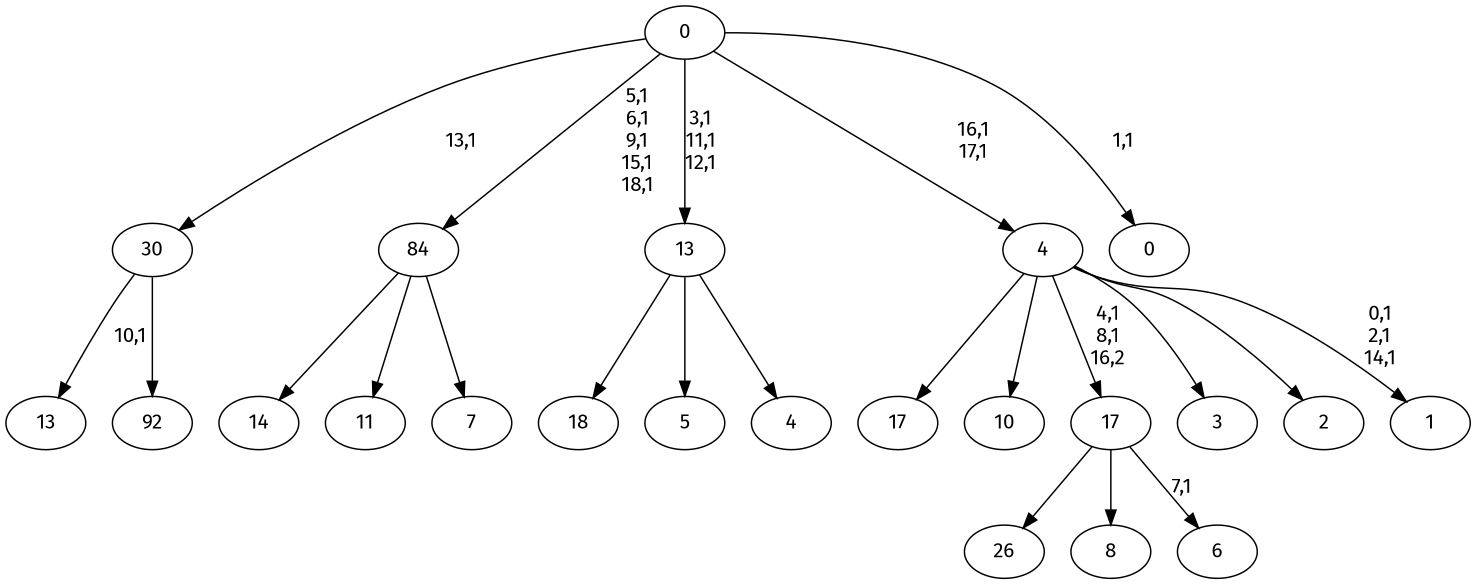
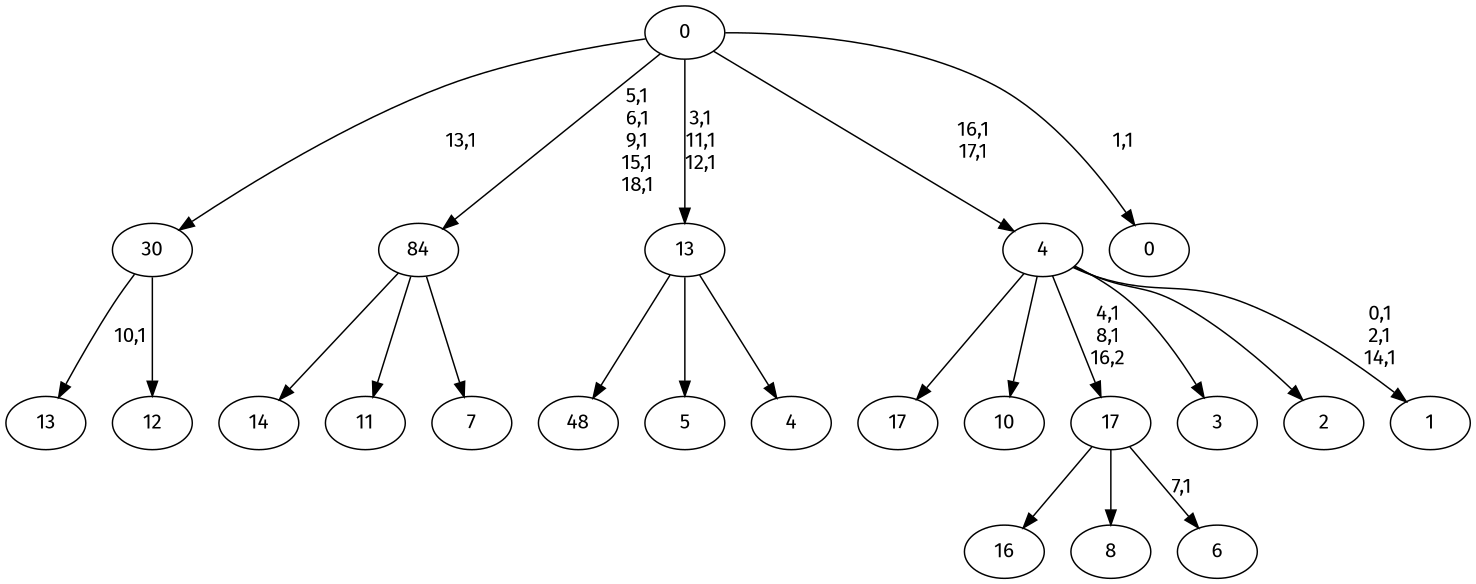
(152, 423) -> (152, 423)
(578, 423) -> (578, 423)
(1004, 552) -> (1004, 552)
